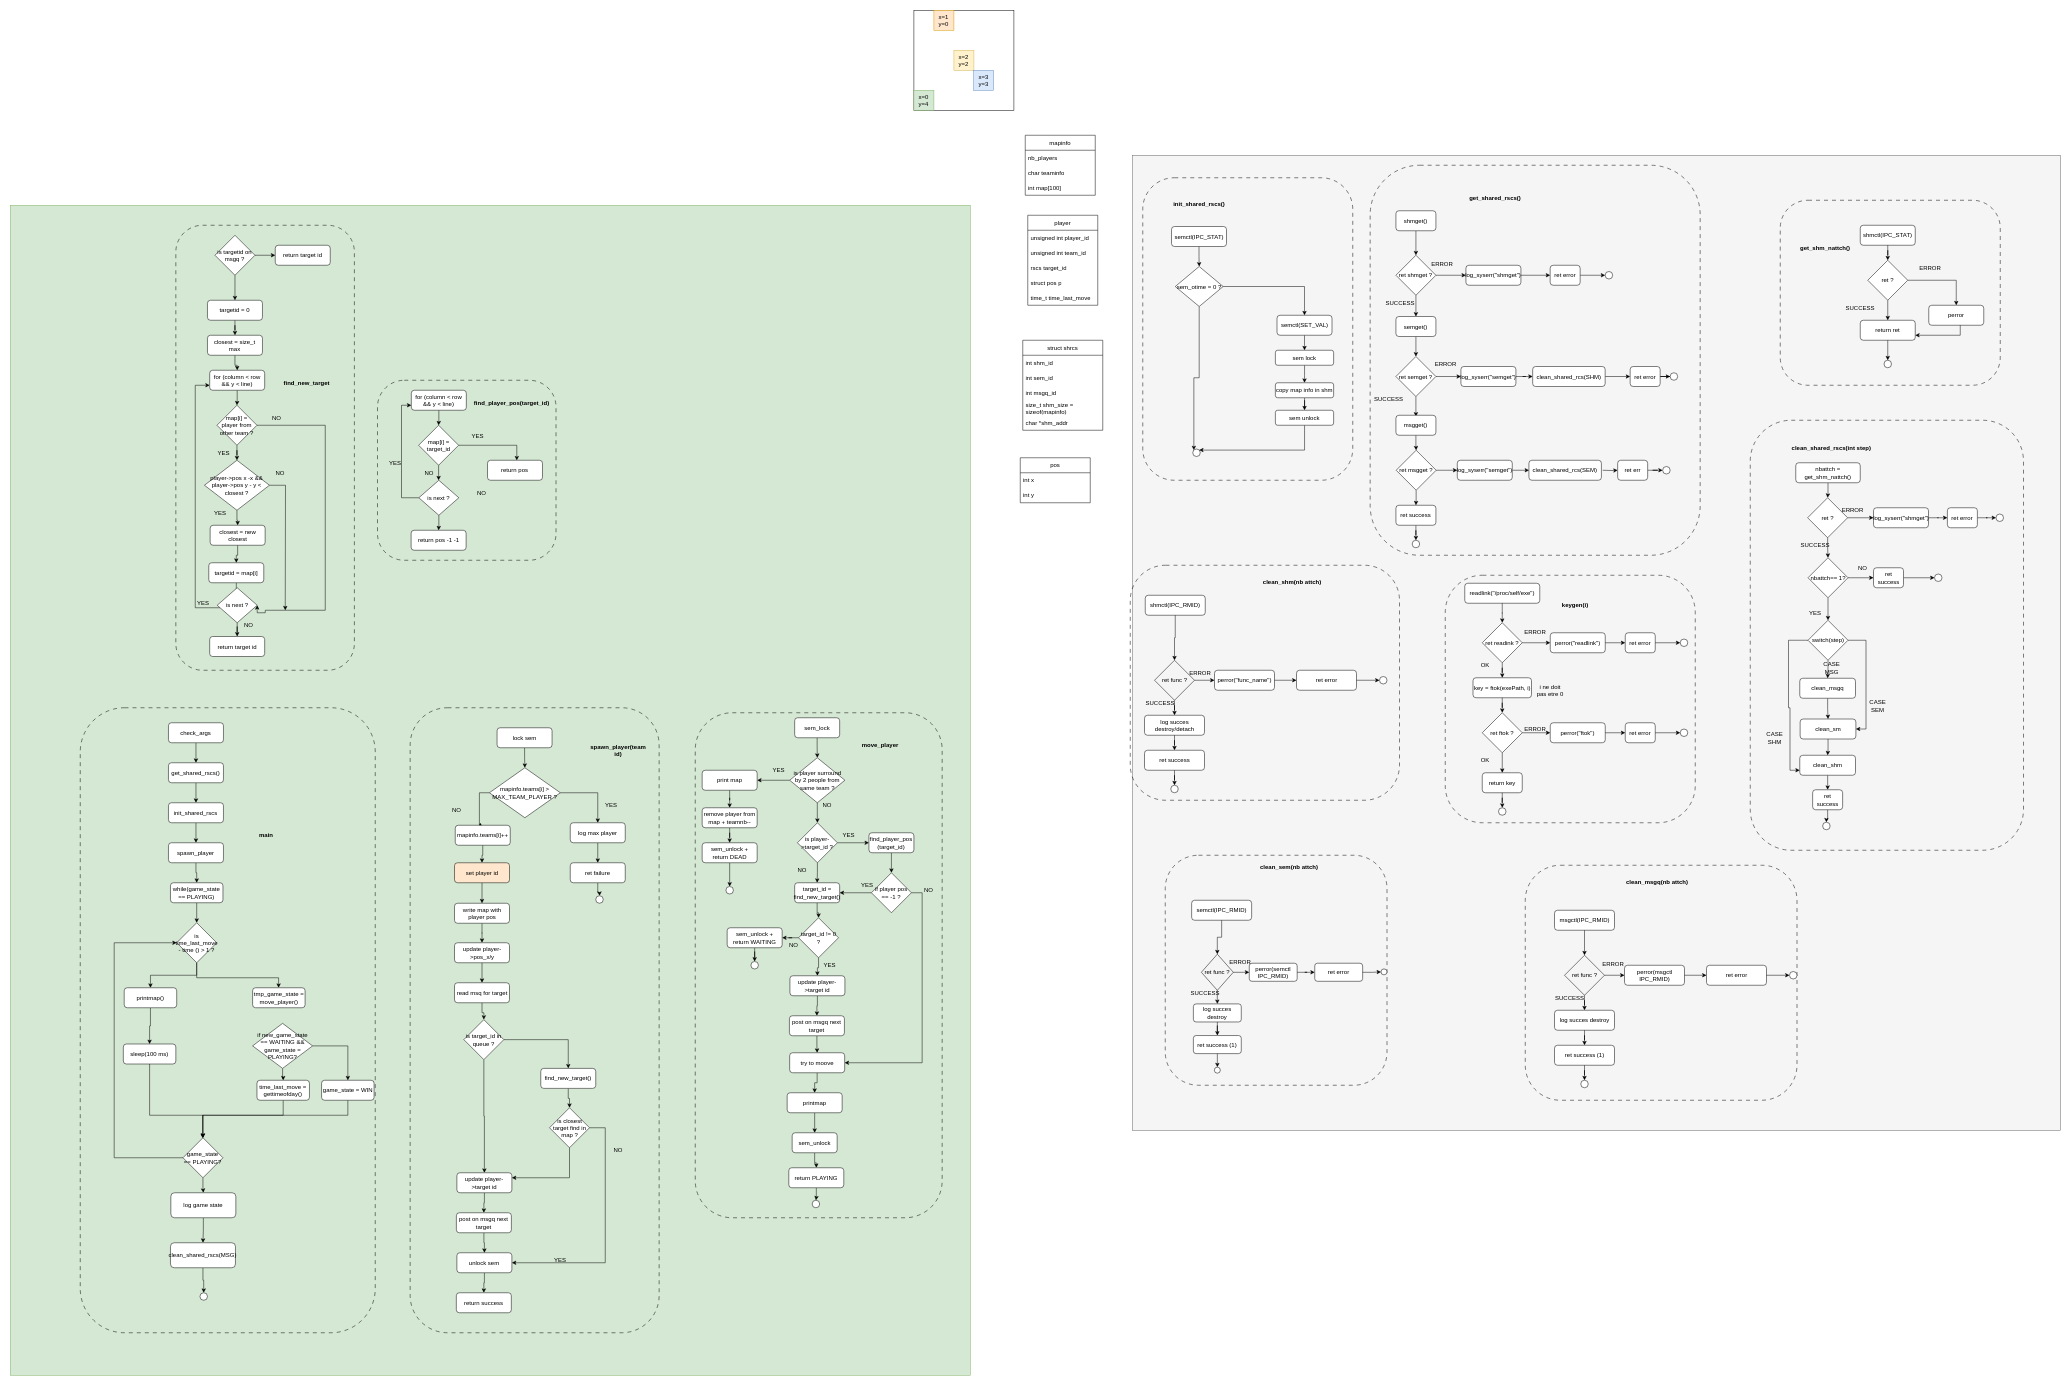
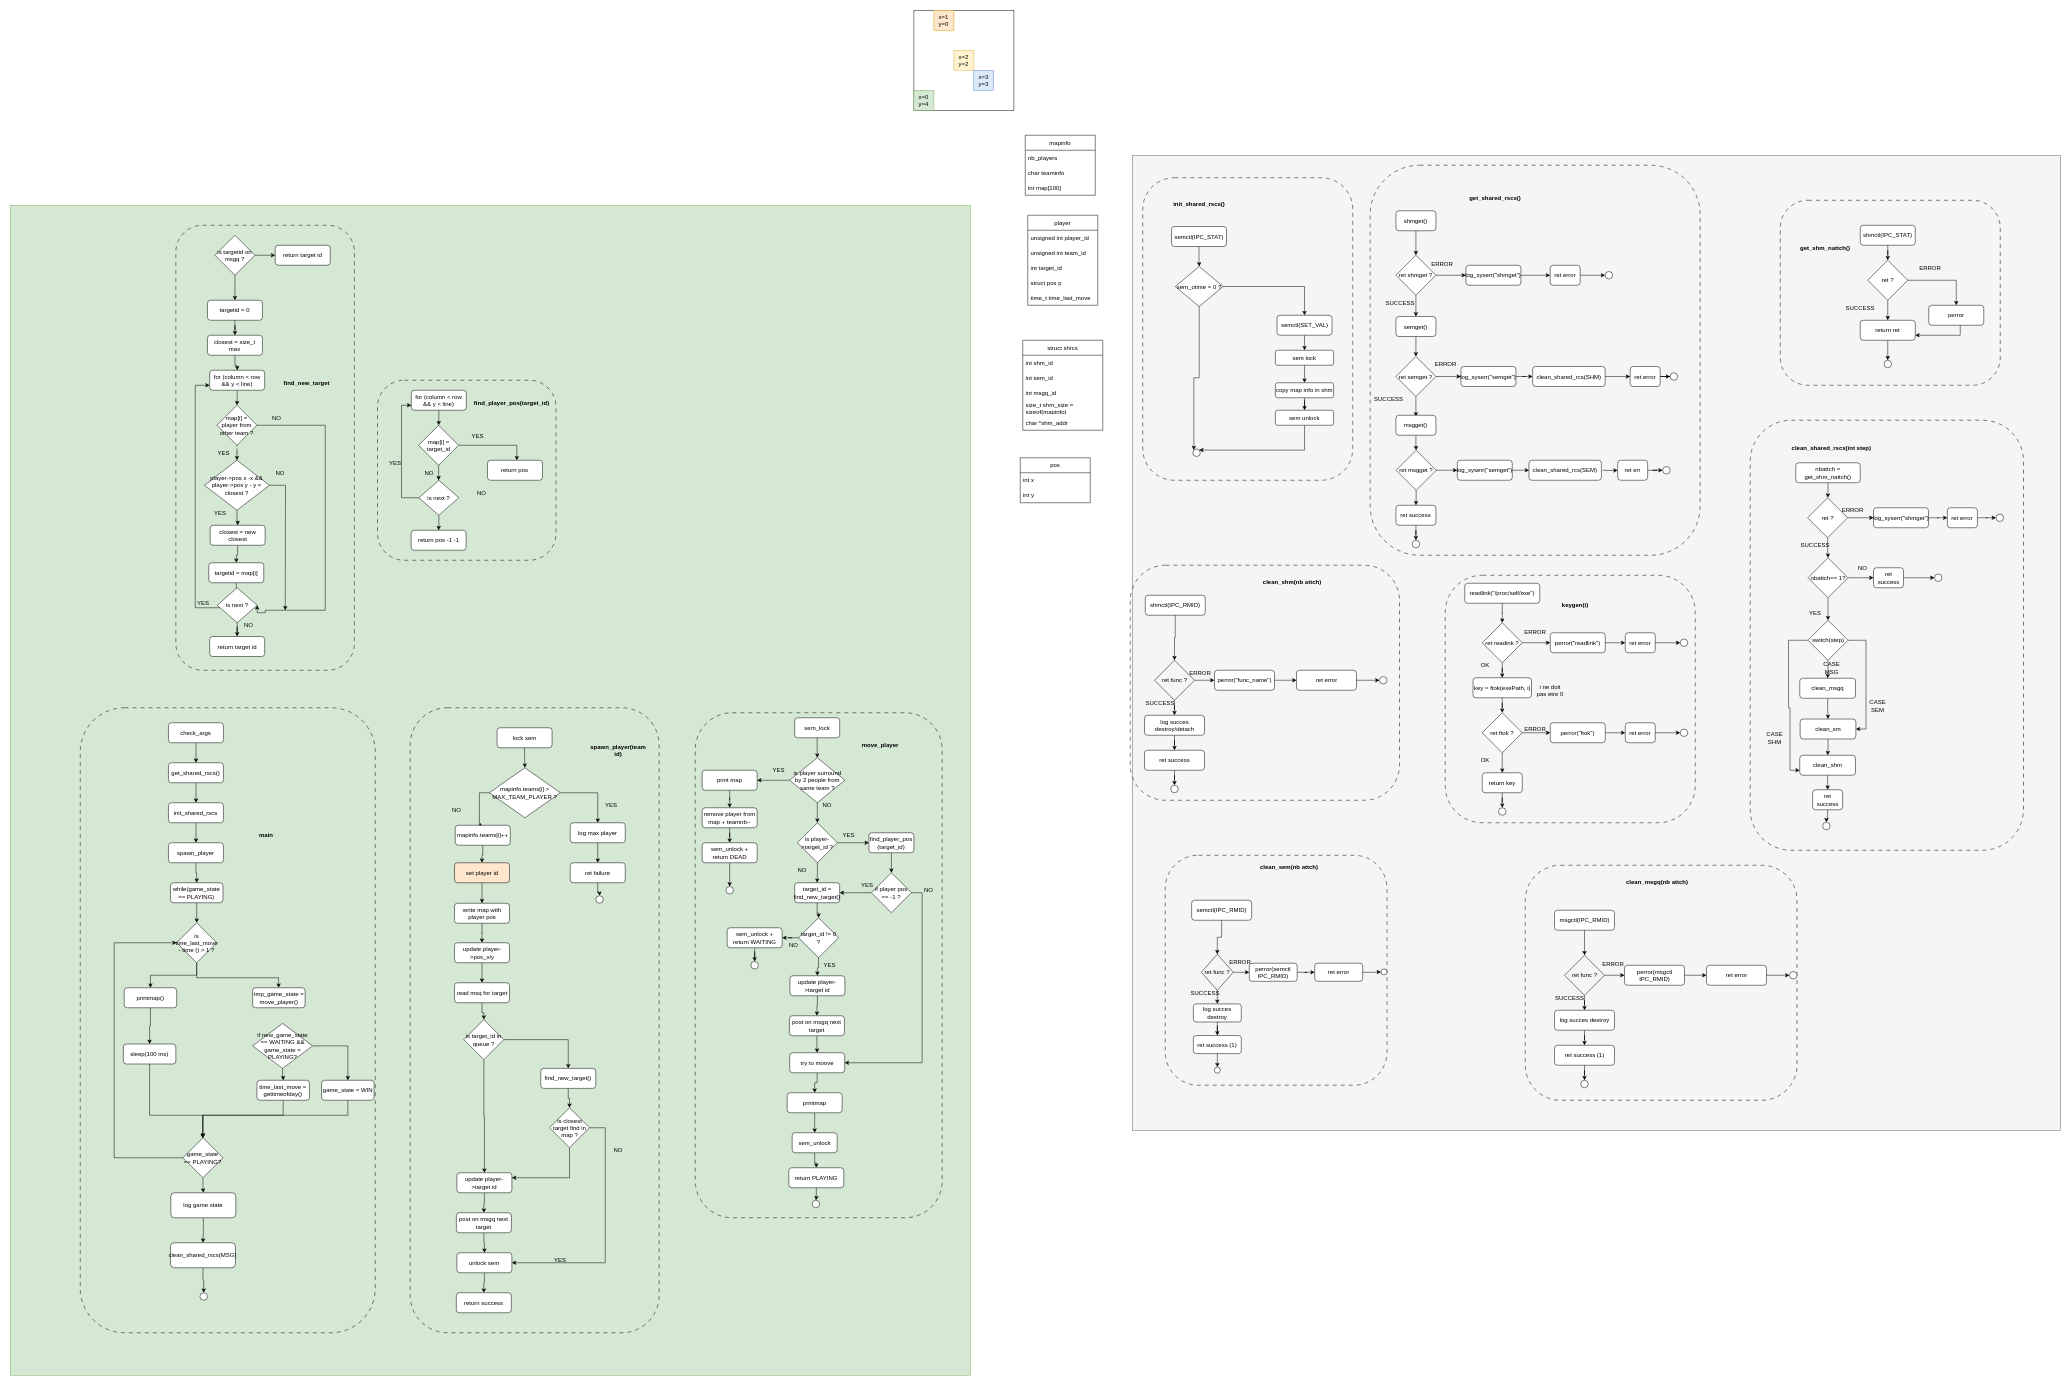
(1053, 268) -> (1050, 268)
(237, 455) -> (237, 455)
